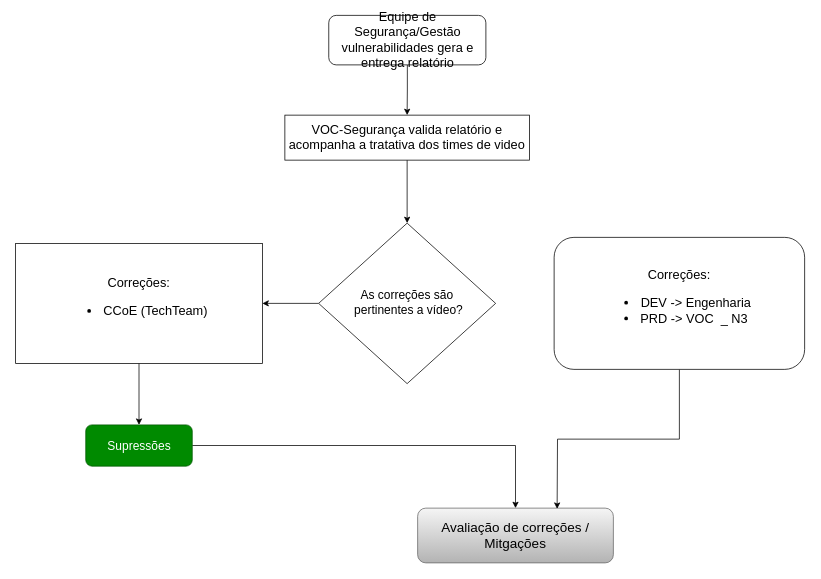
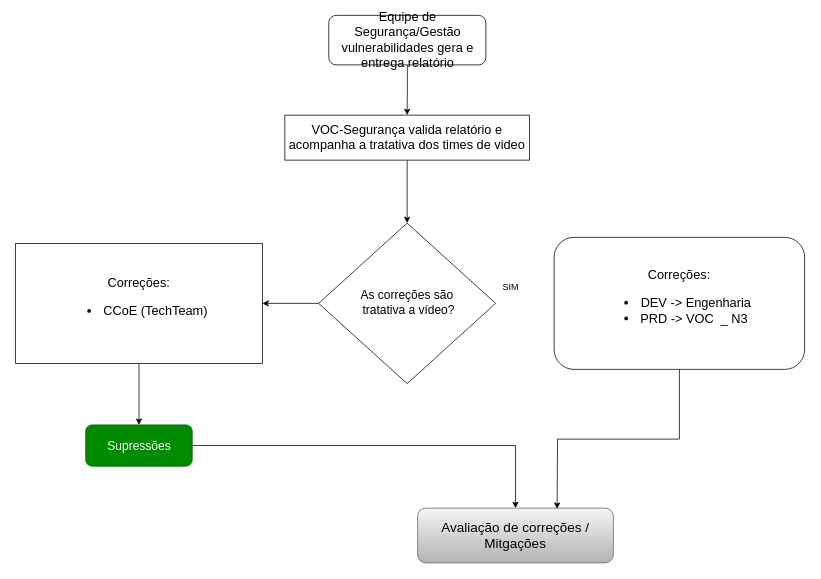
none -> (510, 288)
(407, 302) -> (407, 302)
